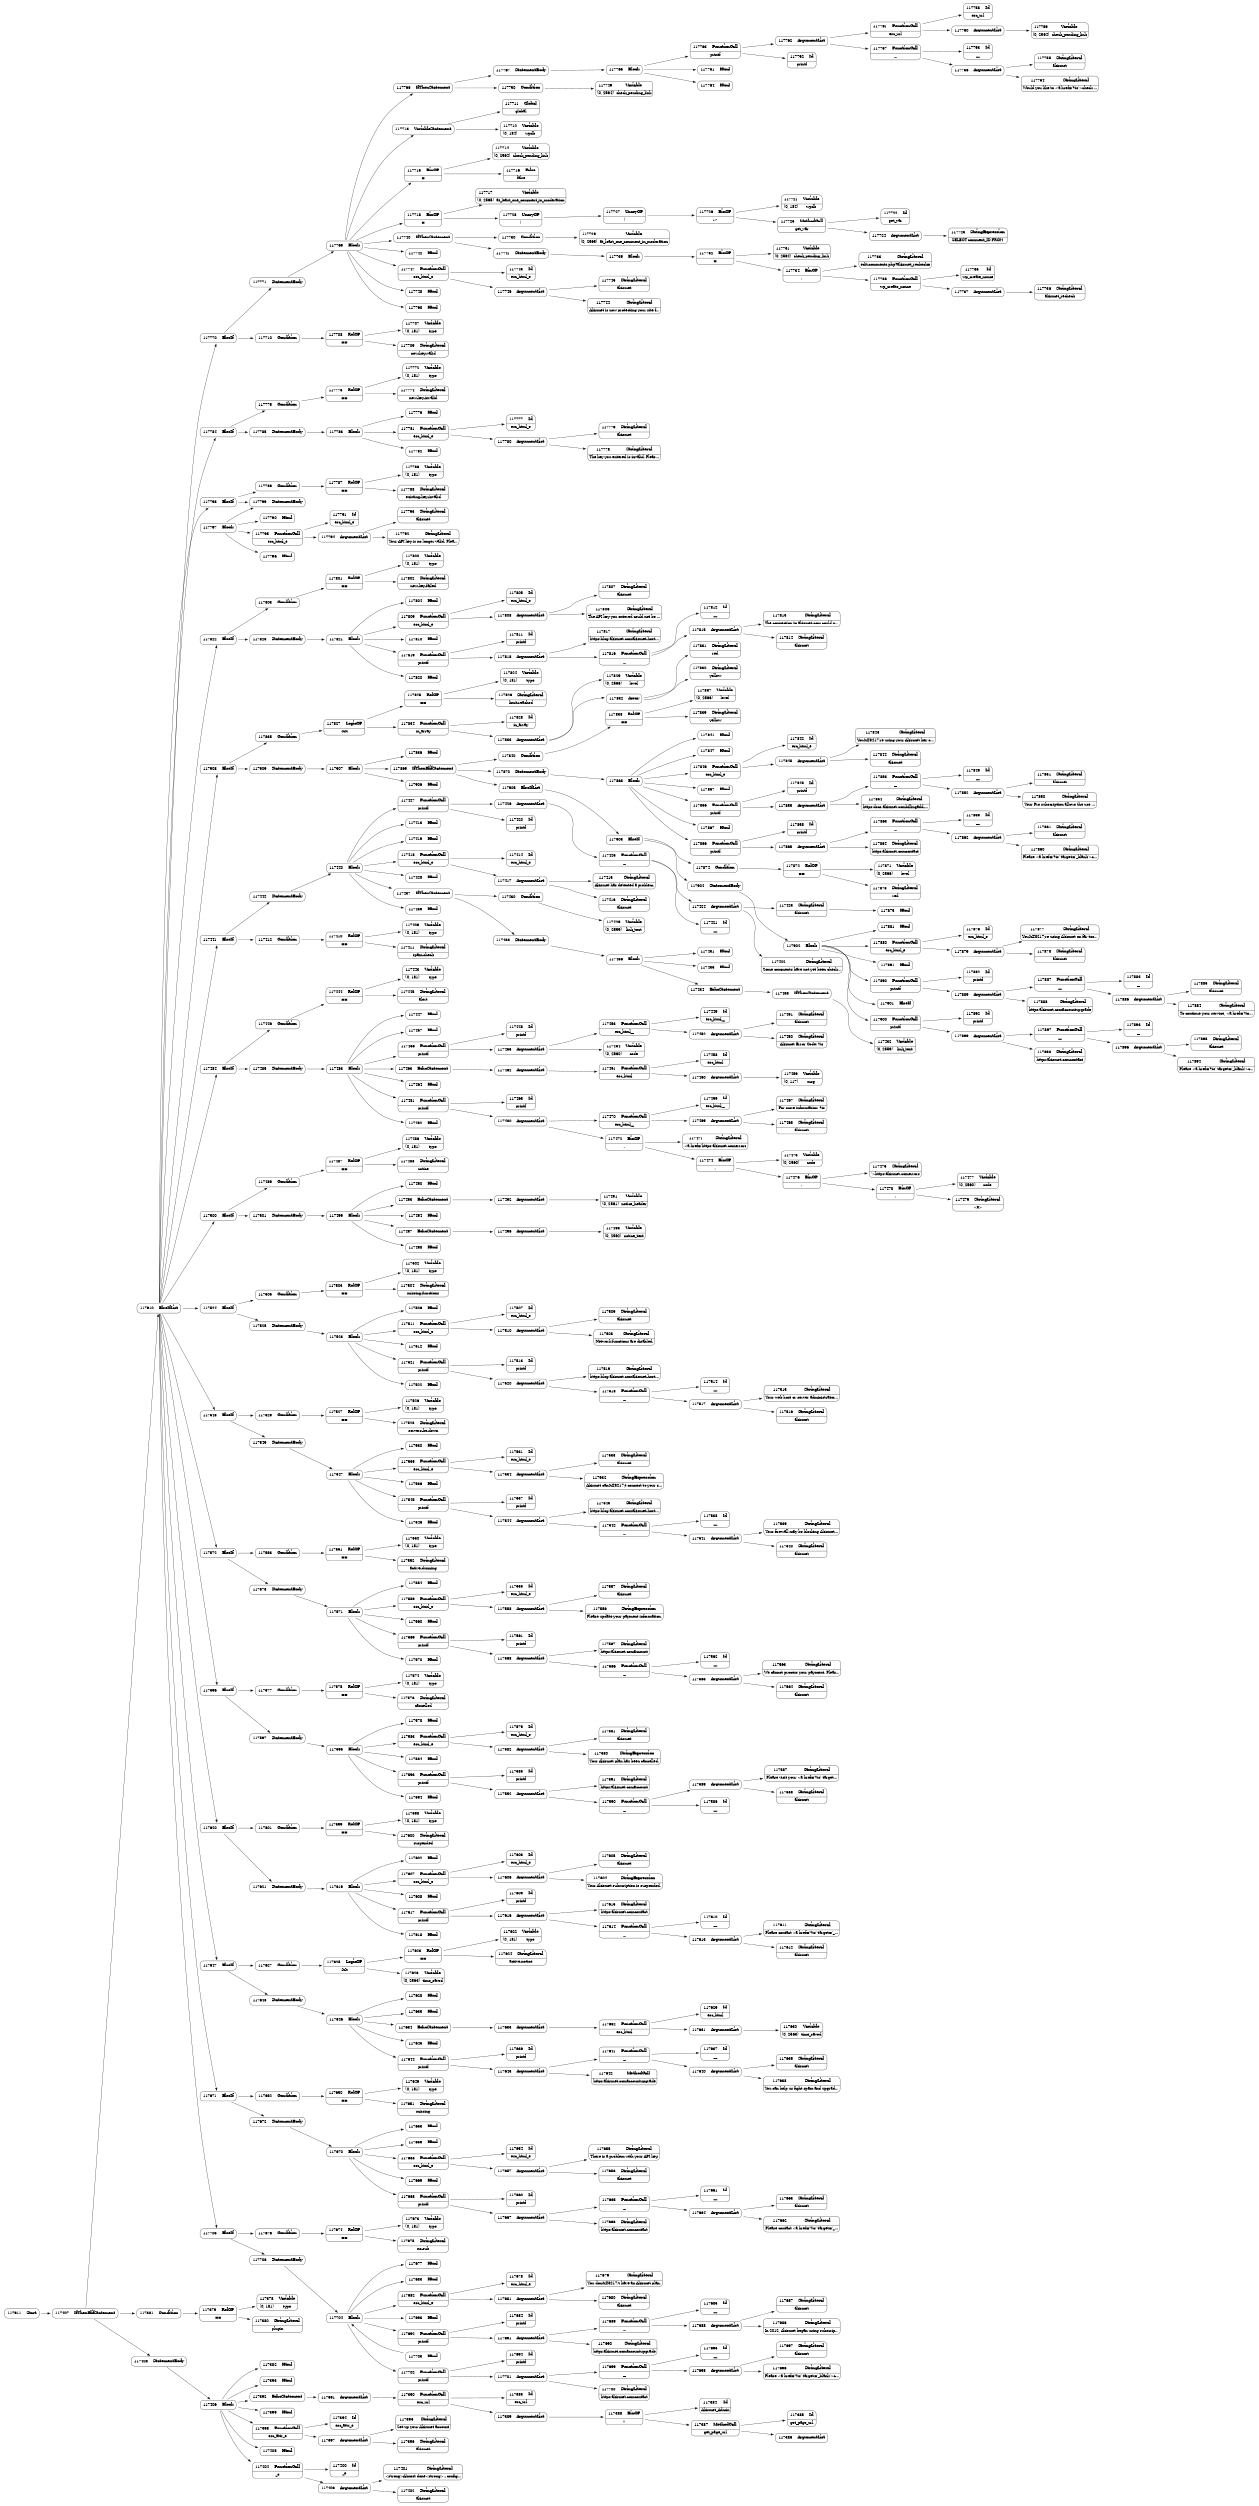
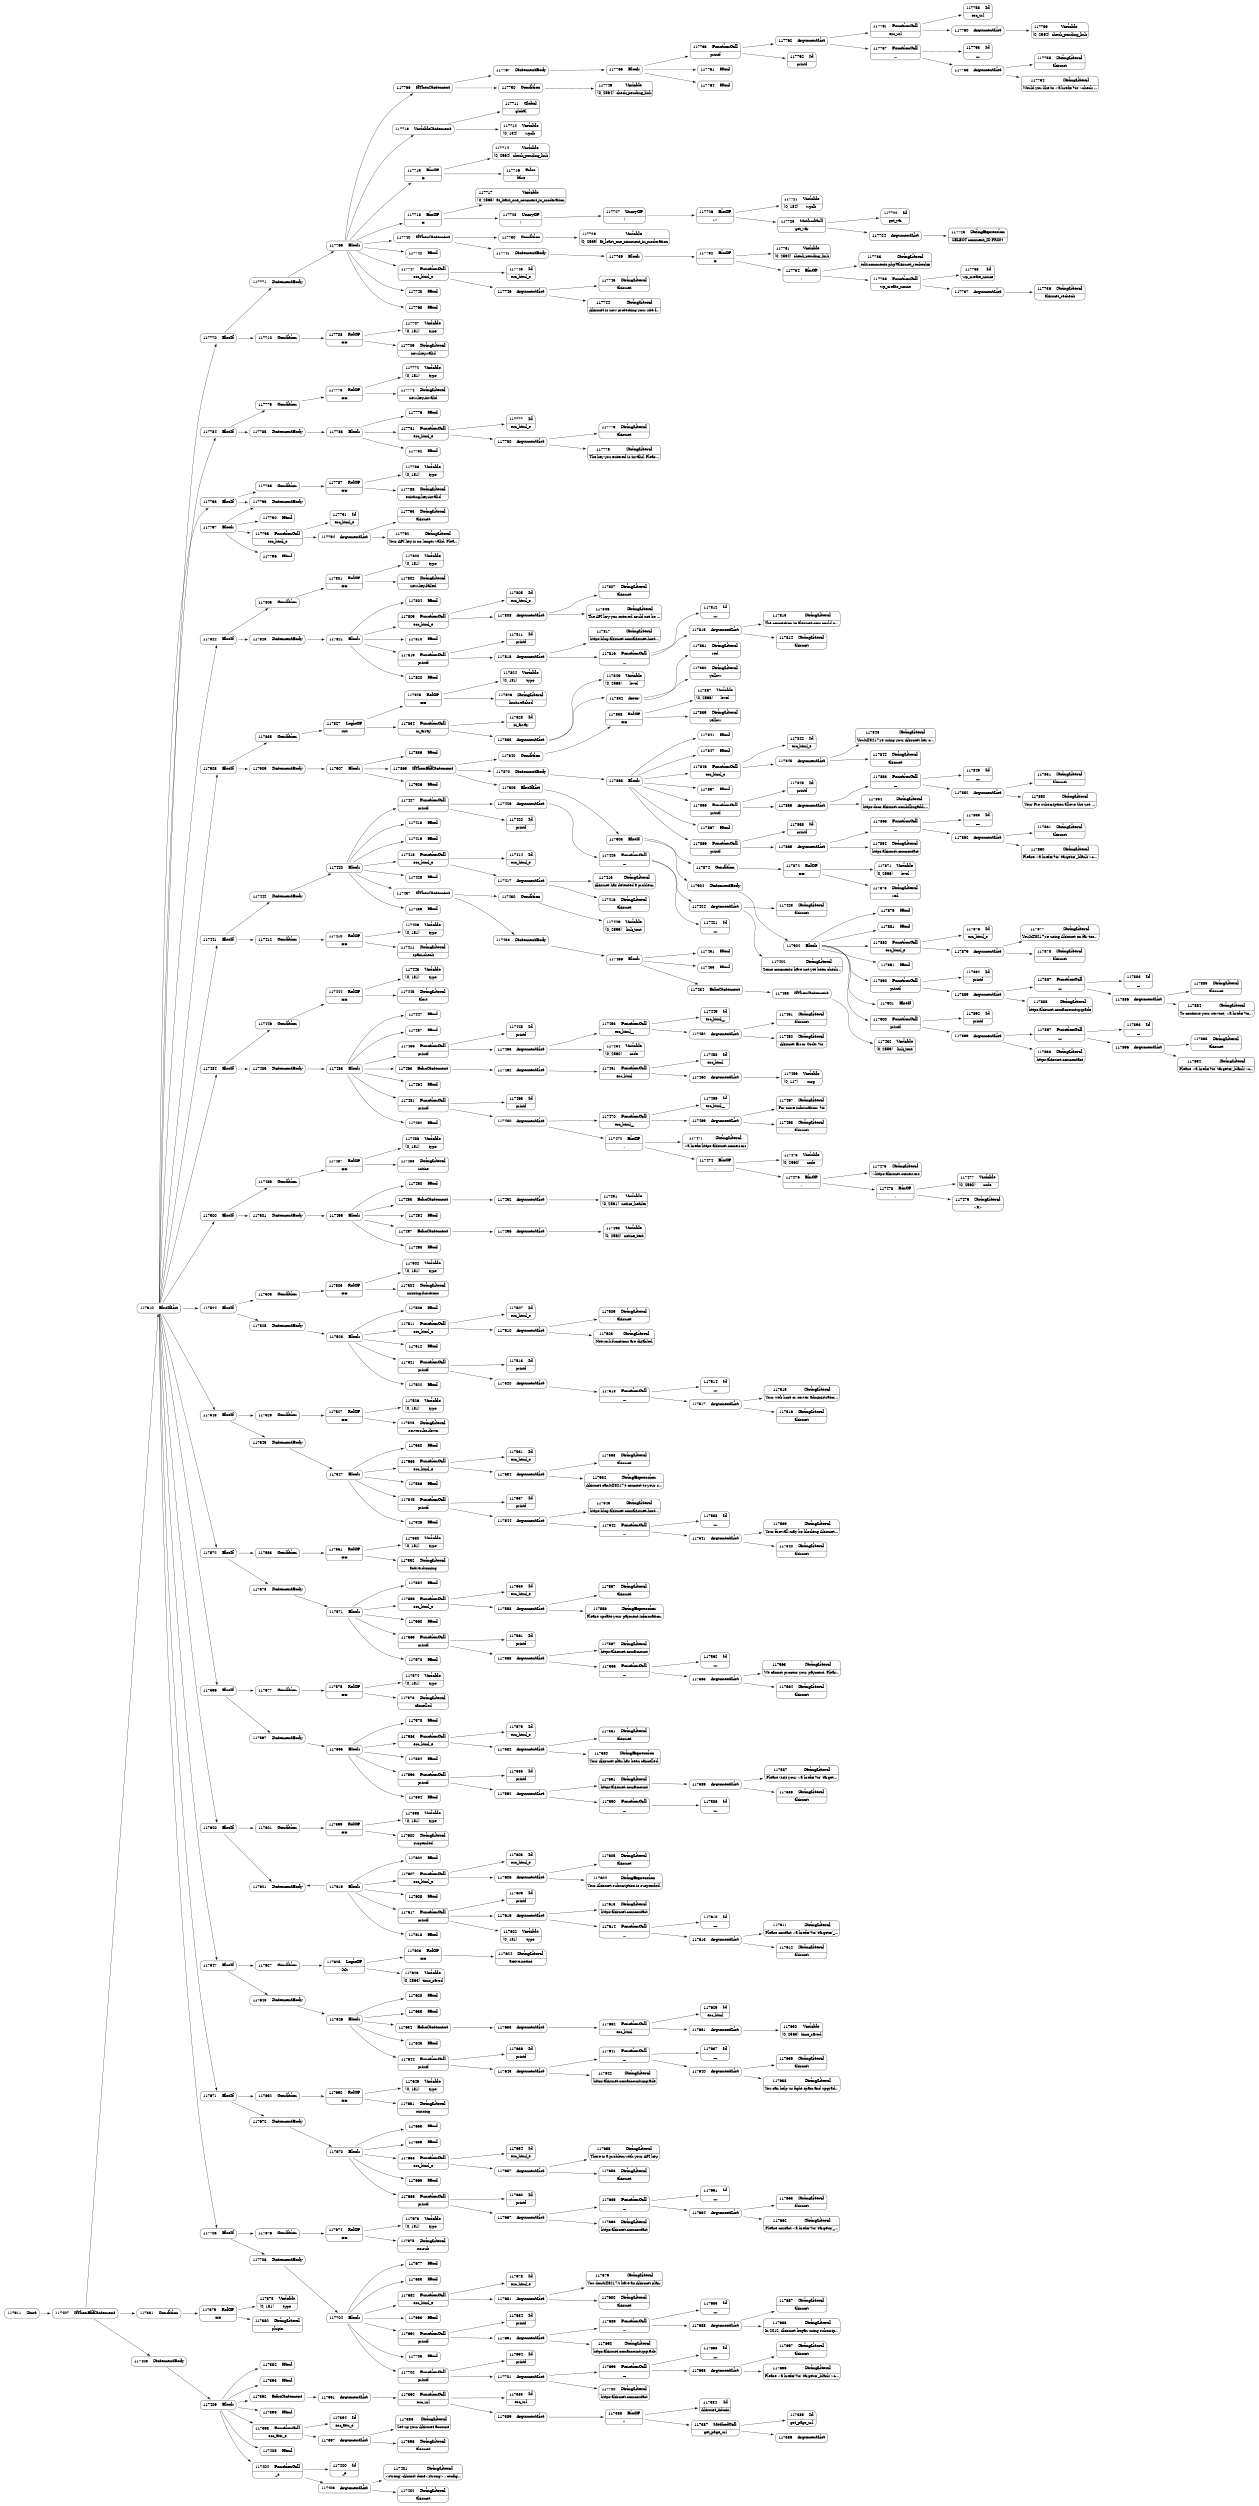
(851, 910) -> (841, 924)
(624, 1373) -> none
(670, 1795) -> (668, 1784)
(314, 1889) -> (317, 1886)
(470, 1945) -> (473, 1926)
(638, 2074) -> (638, 2074)
(376, 2343) -> (372, 2345)
